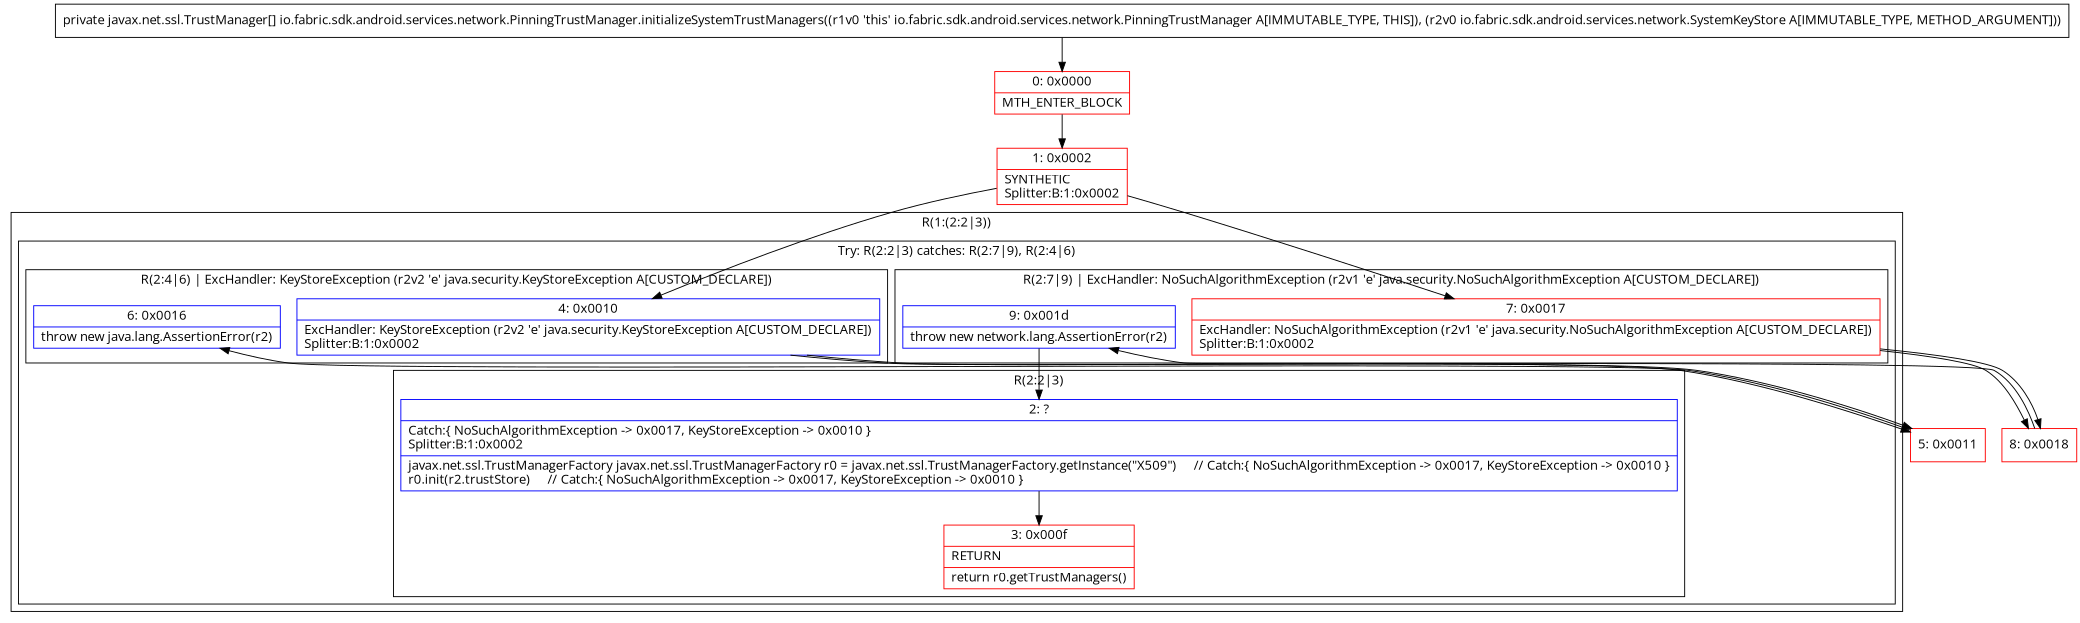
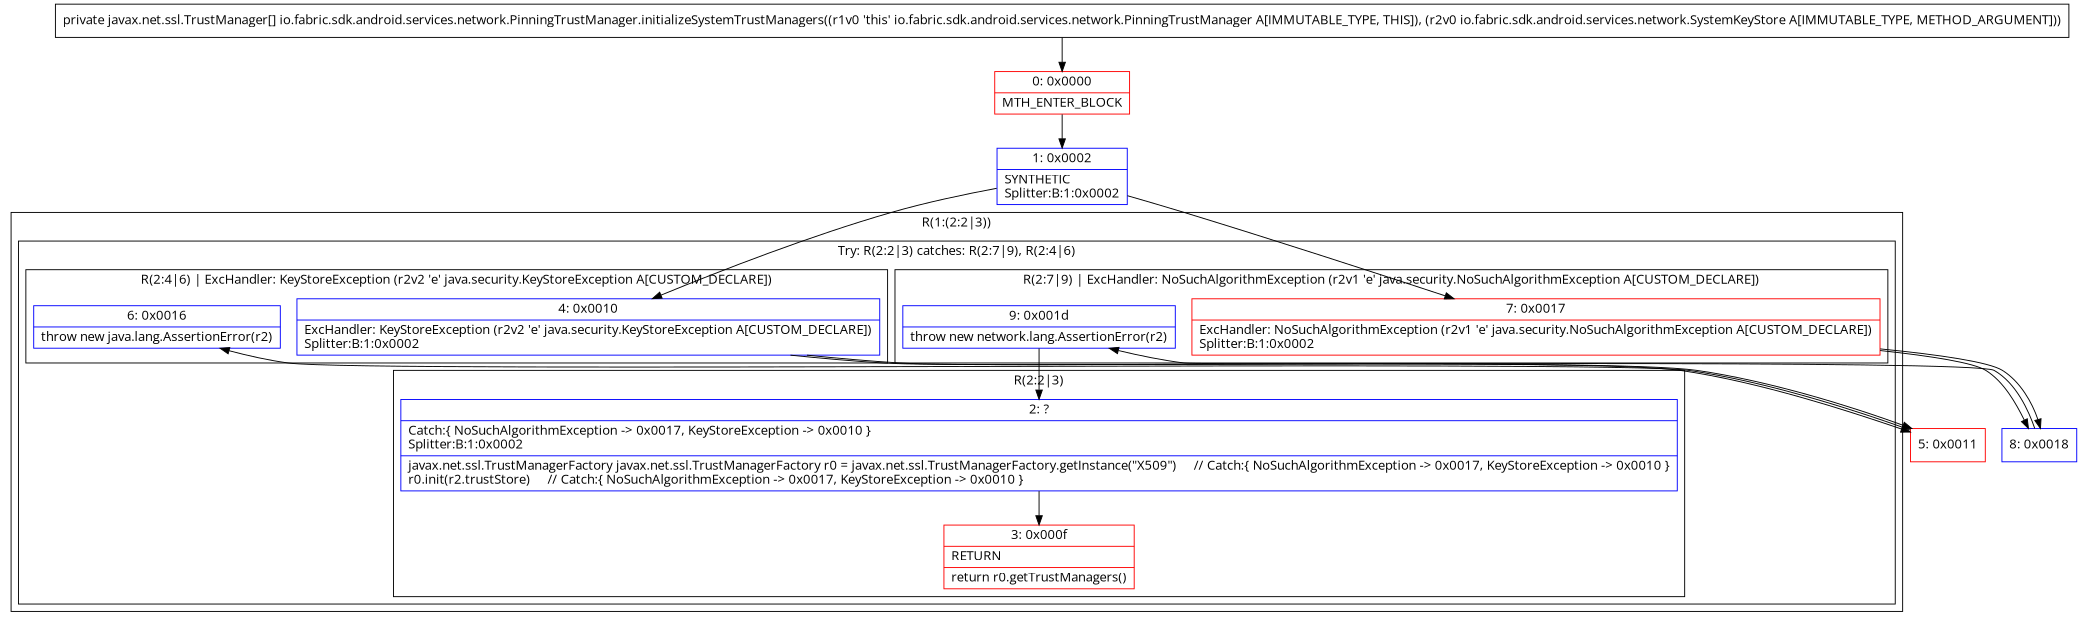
(1062, 176) -> (1062, 176)
(2039, 445) -> (2039, 445)
